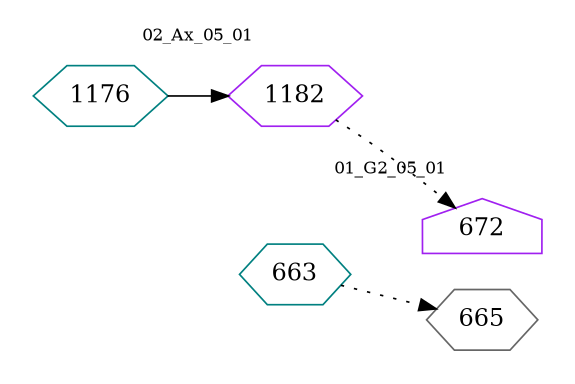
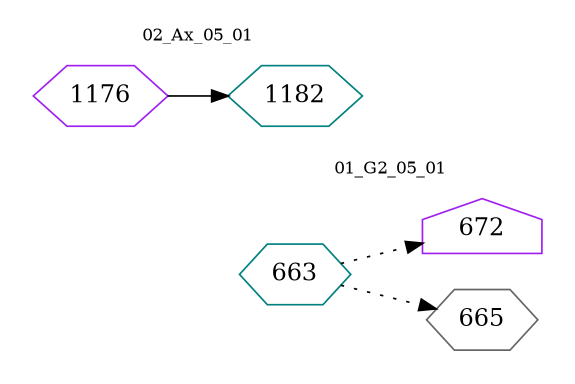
(101, 96) -> (101, 96)
(295, 96) -> (295, 96)
(400, 165) -> (374, 255)
